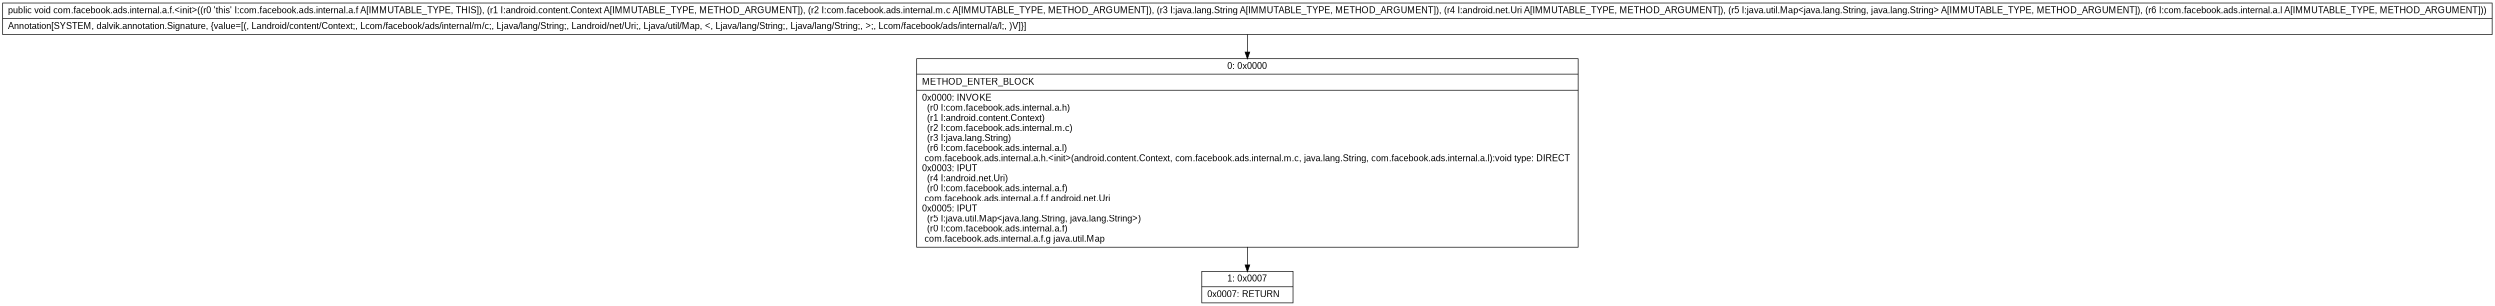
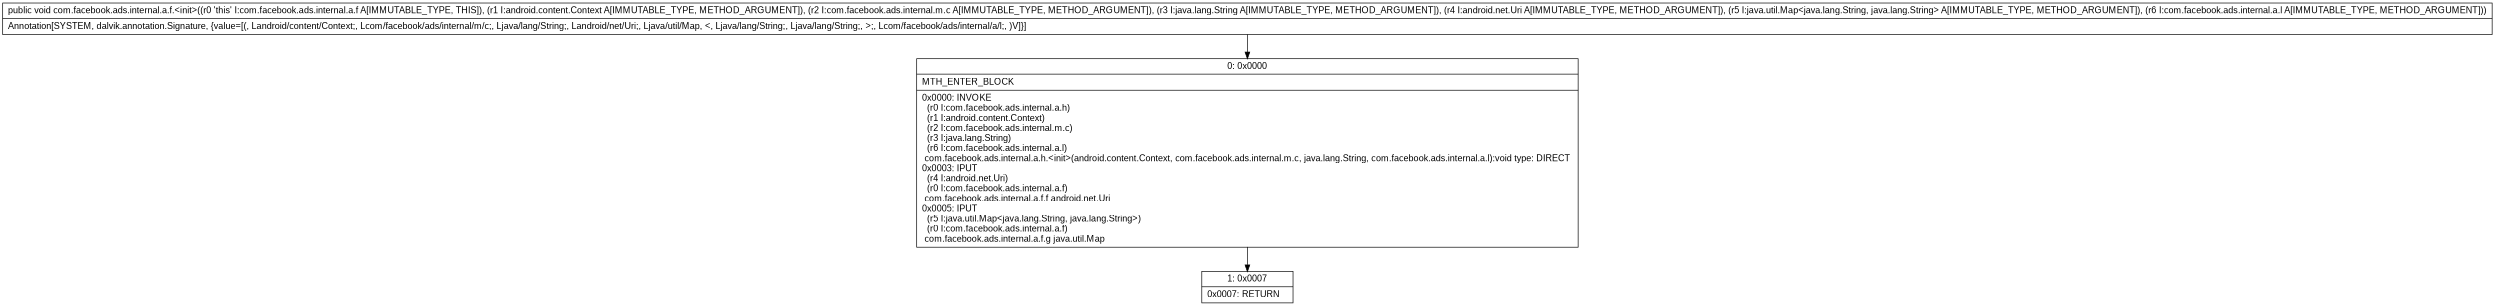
(978, 82) -> (968, 82)
